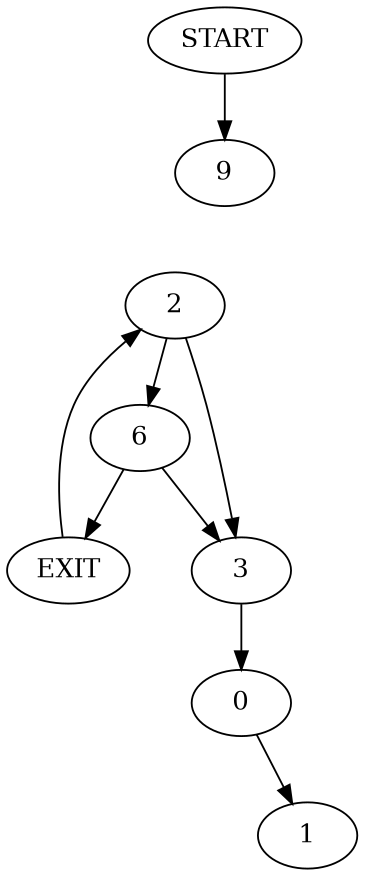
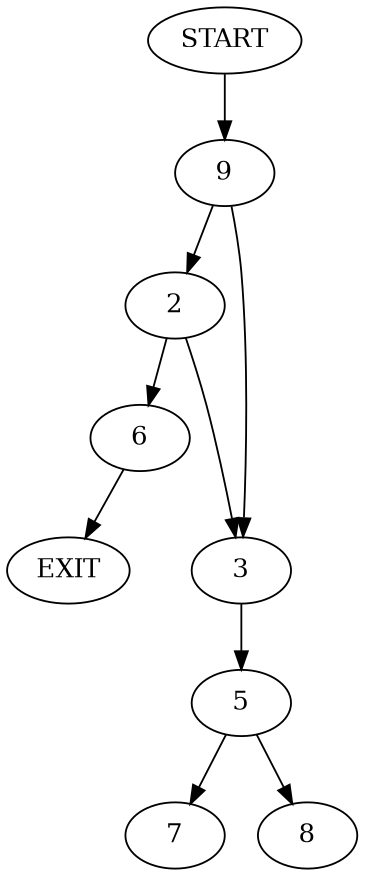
(66, 429) -> (203, 230)
(185, 497) -> (246, 361)
(241, 703) -> (241, 703)
none -> (175, 835)
(308, 835) -> (308, 835)
